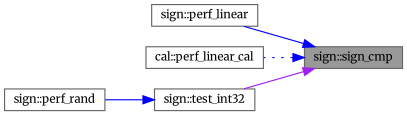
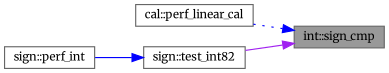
(205, 15) -> none
(353, 58) -> (339, 37)
(55, 100) -> (50, 58)
(205, 100) -> (194, 58)
